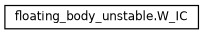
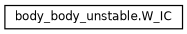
(102, 17) -> (94, 17)
